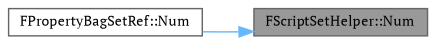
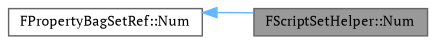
(221, 32) -> (235, 13)
